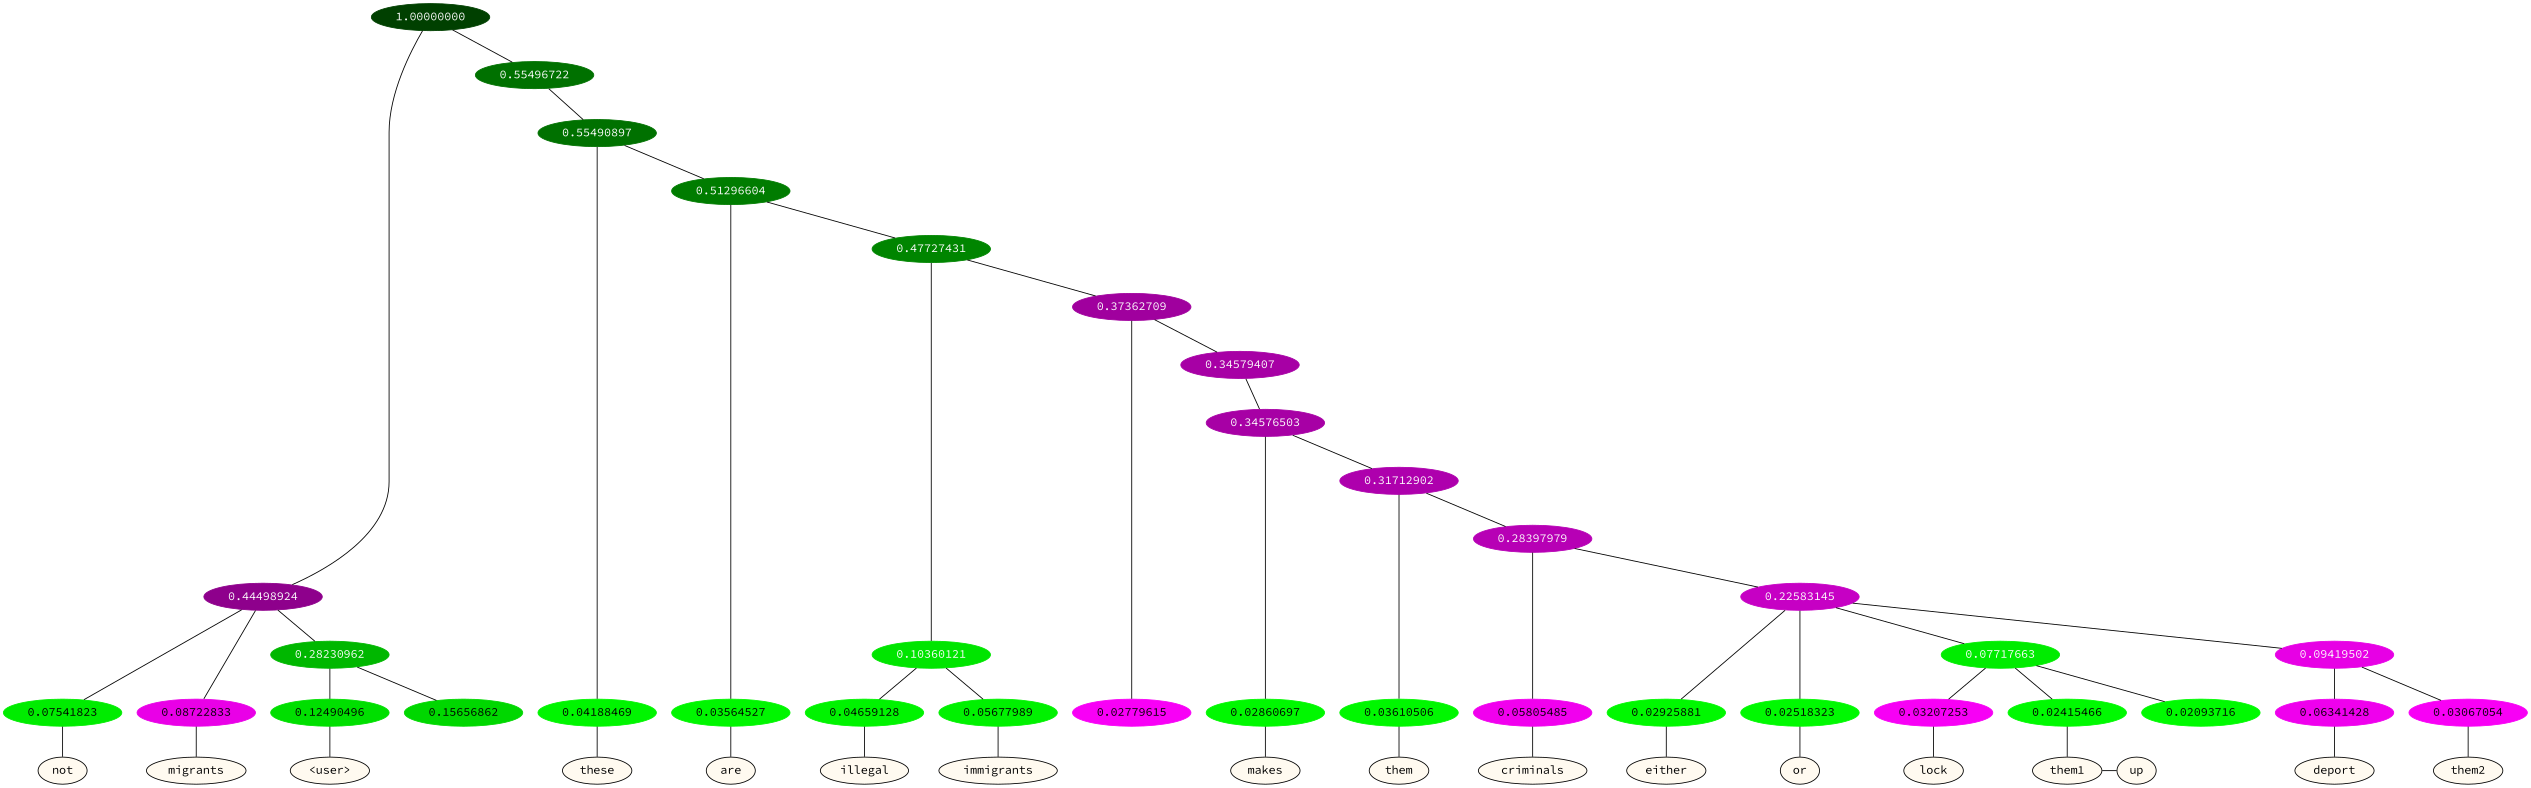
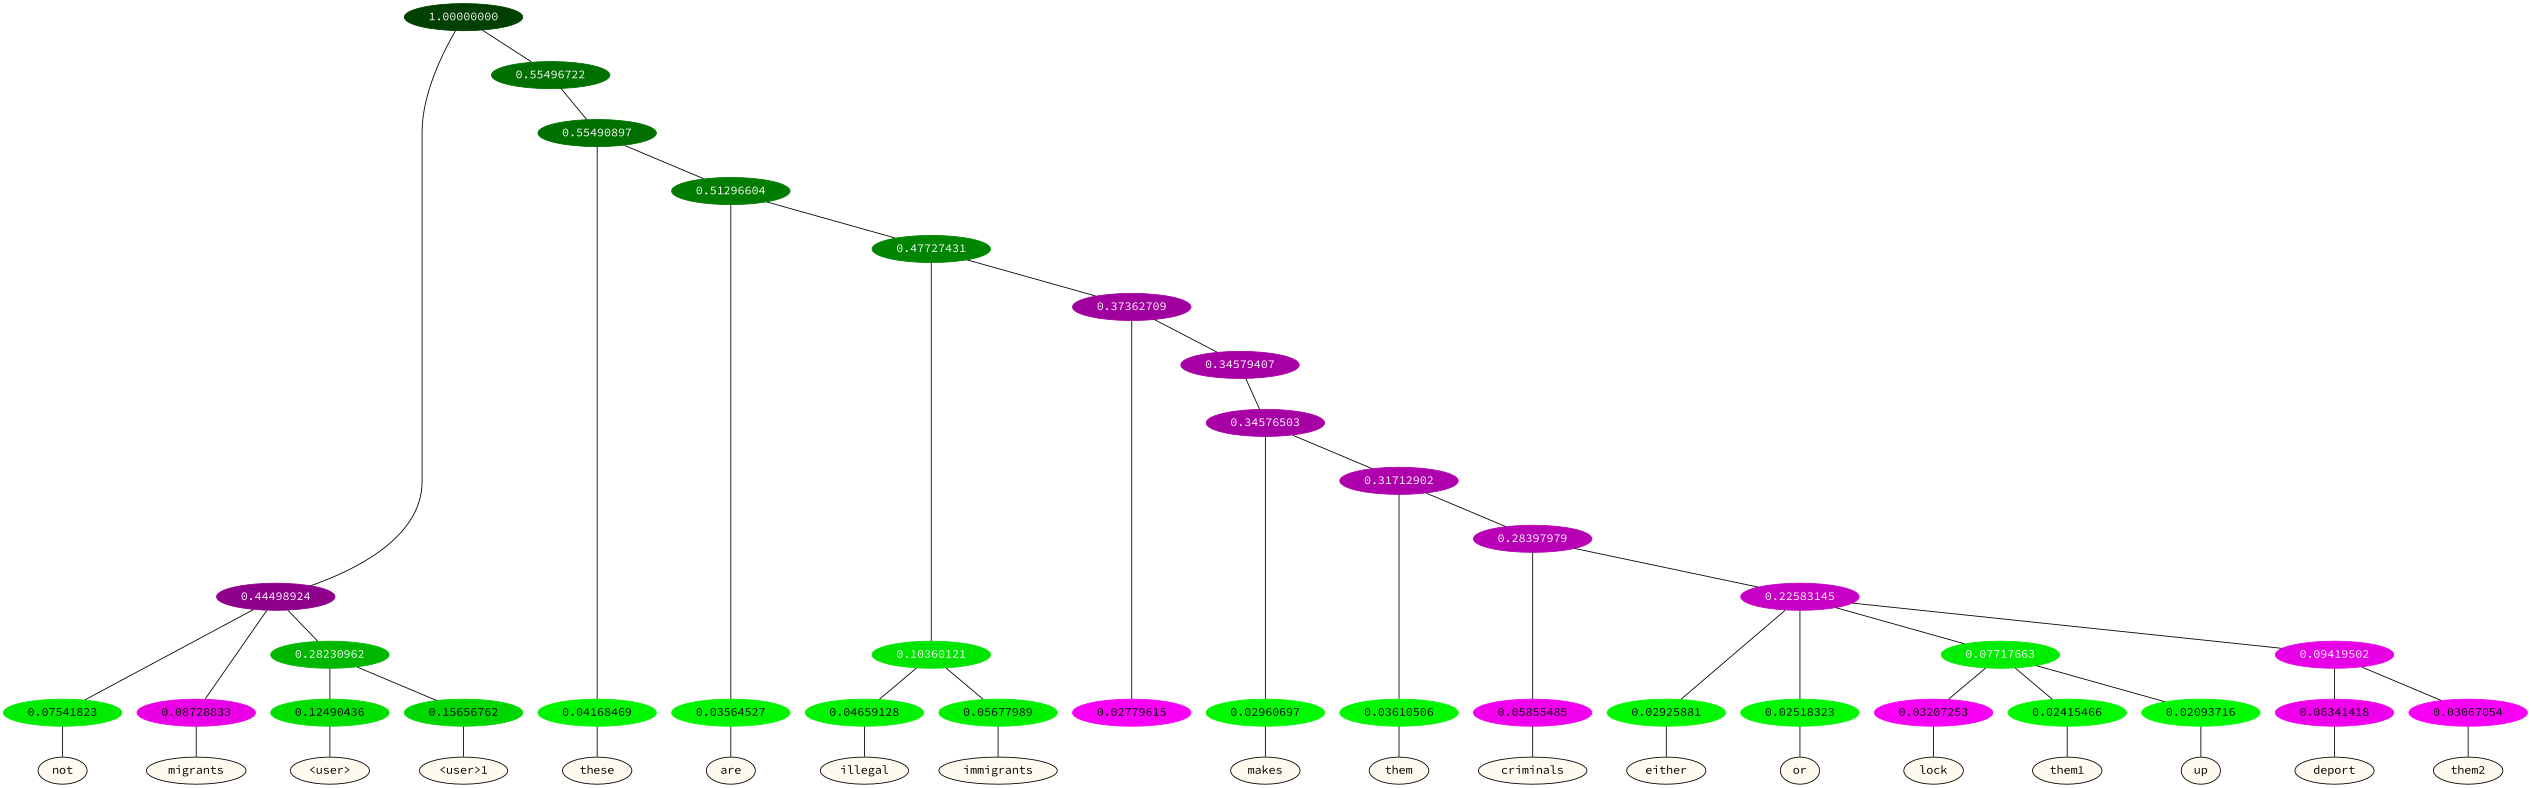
(196, 713) -> (196, 713)
(330, 713) -> (330, 713)
(464, 713) -> (464, 713)
(597, 713) -> (597, 713)
(1265, 713) -> (1265, 713)
(1533, 713) -> (1533, 713)
(2334, 713) -> (2334, 713)
none -> (464, 771)
(2109, 771) -> (2201, 742)
